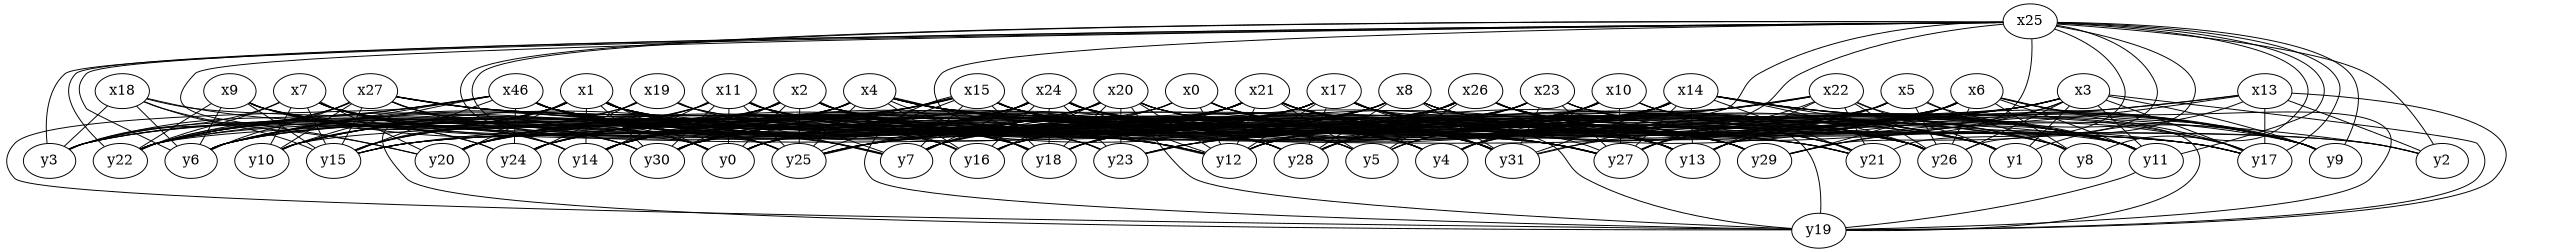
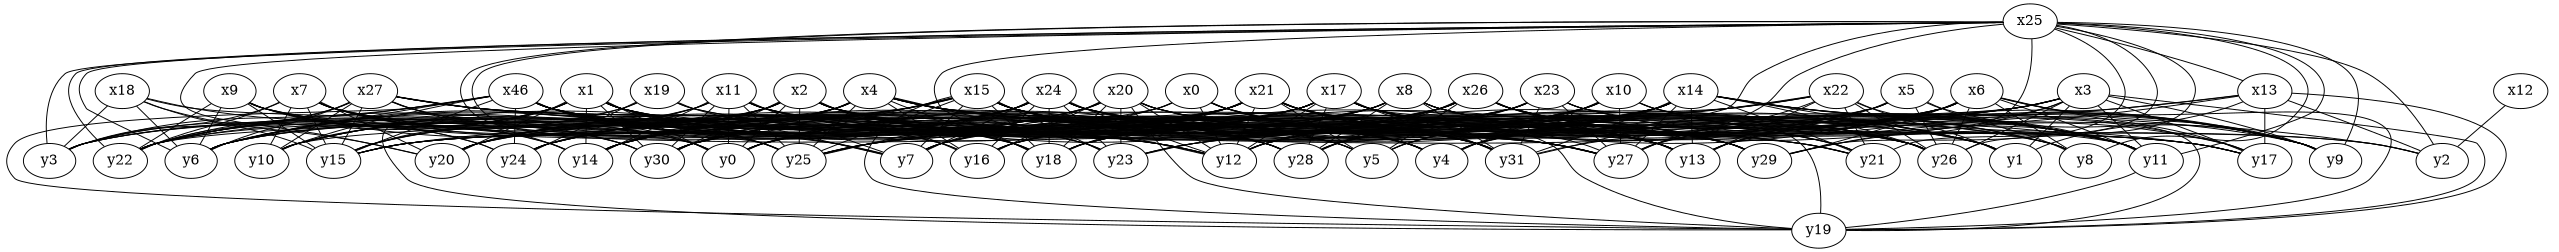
(2322, 65) -> (2183, 61)
none -> (2521, 91)
none -> (1049, 126)
none -> (1015, 136)
